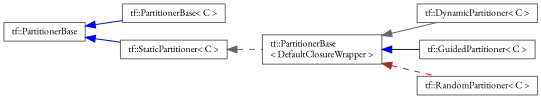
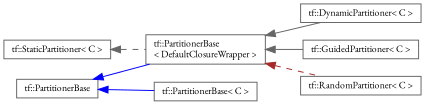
(108, 40) -> (126, 70)
(406, 49) -> (289, 49)
